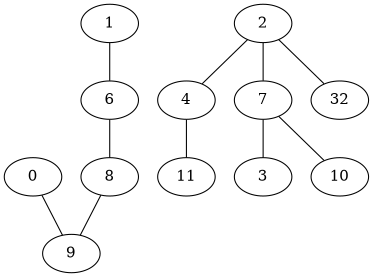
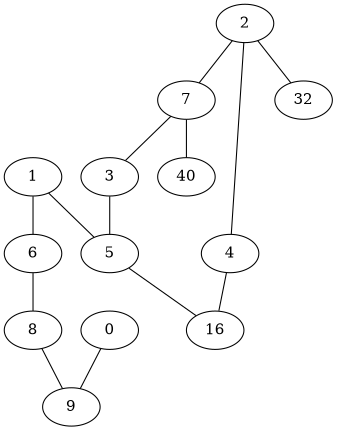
(186, 177) -> (215, 330)
(340, 177) -> (186, 177)
none -> (110, 254)
